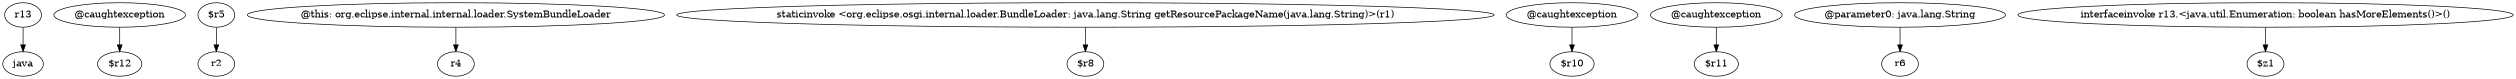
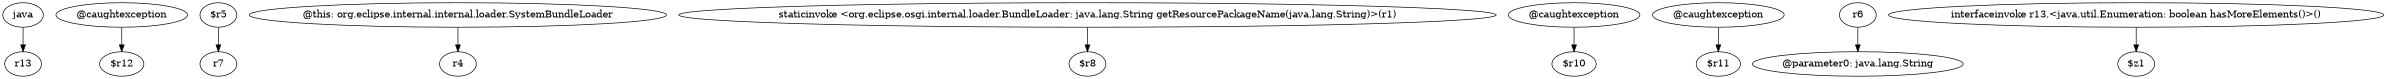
(23, 36) -> (23, 36)
(1900, 36) -> (1858, 36)
(216, 64) -> (218, 64)
